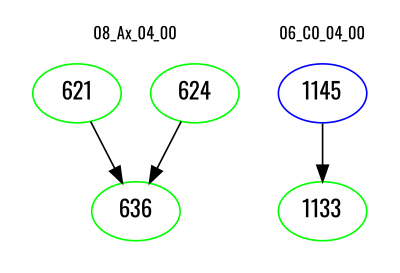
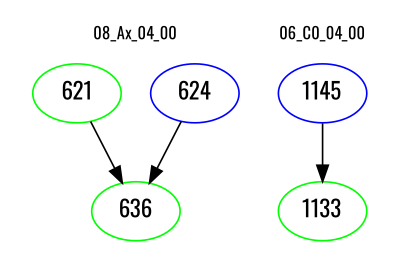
(195, 93) -> (195, 93)
